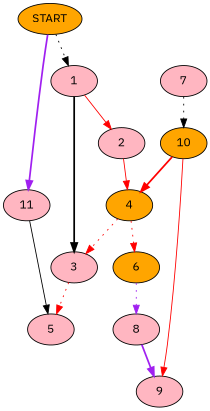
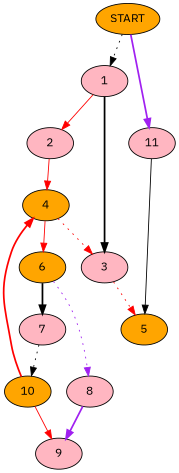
(132, 232) -> (44, 232)
none -> (42, 294)
(51, 329) -> (144, 329)
